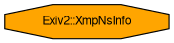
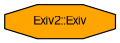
(87, 22) -> (60, 22)
